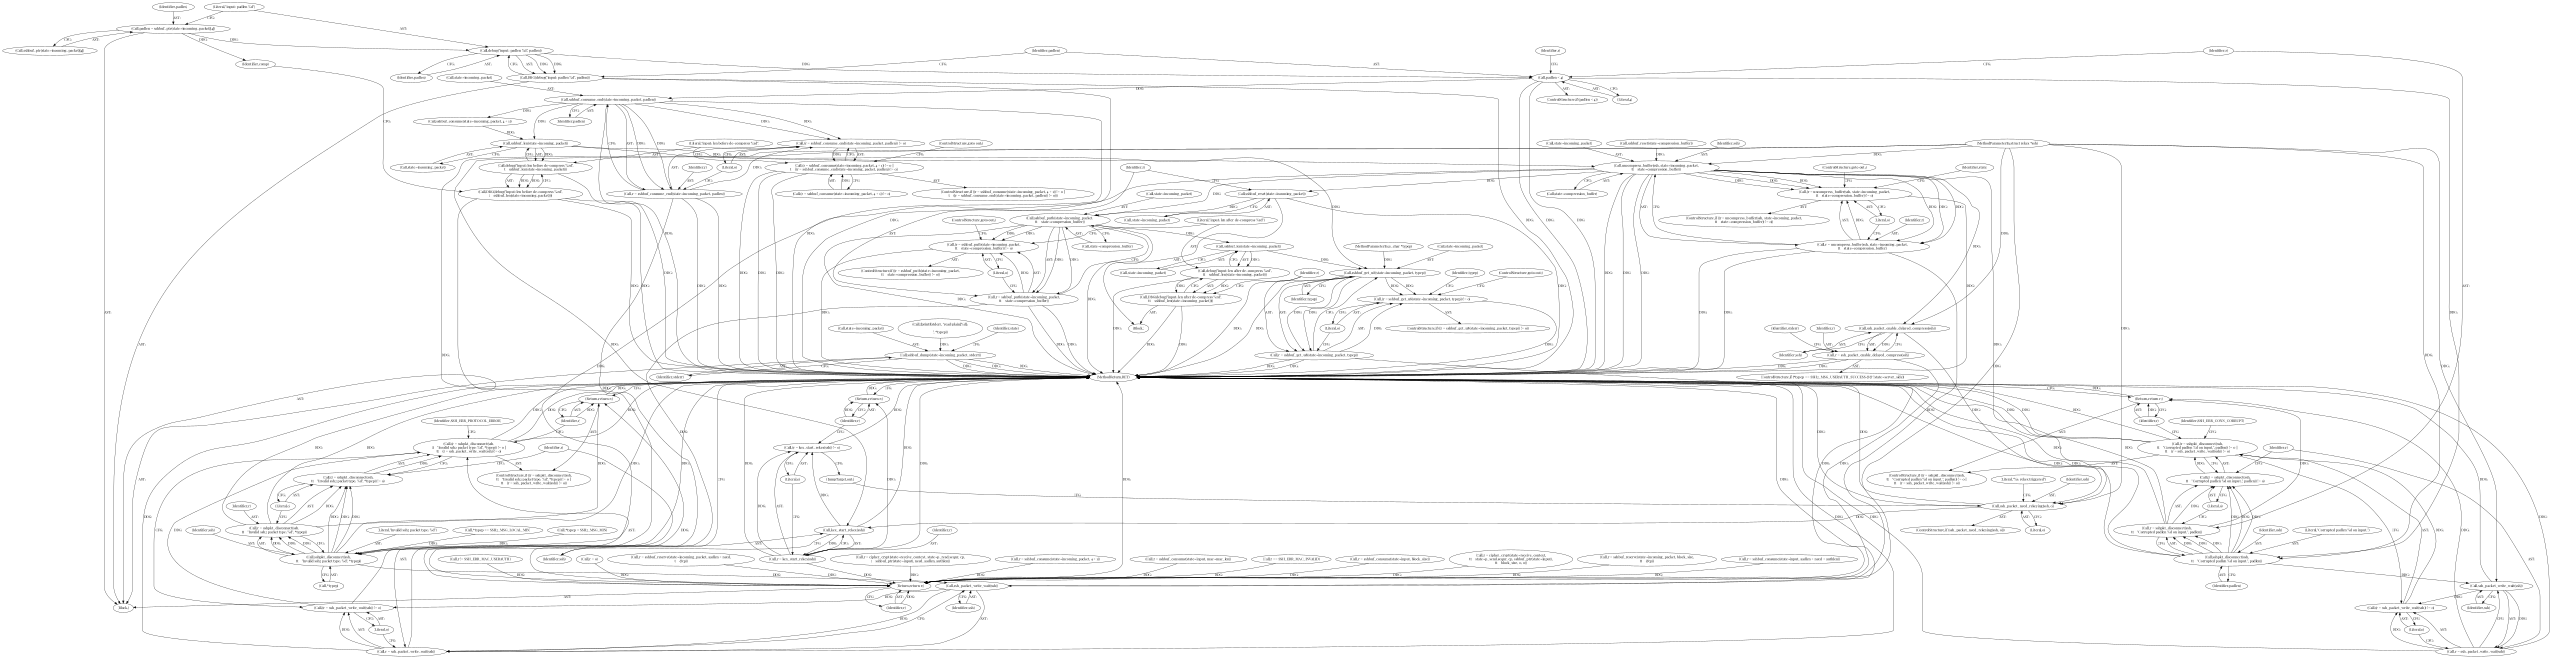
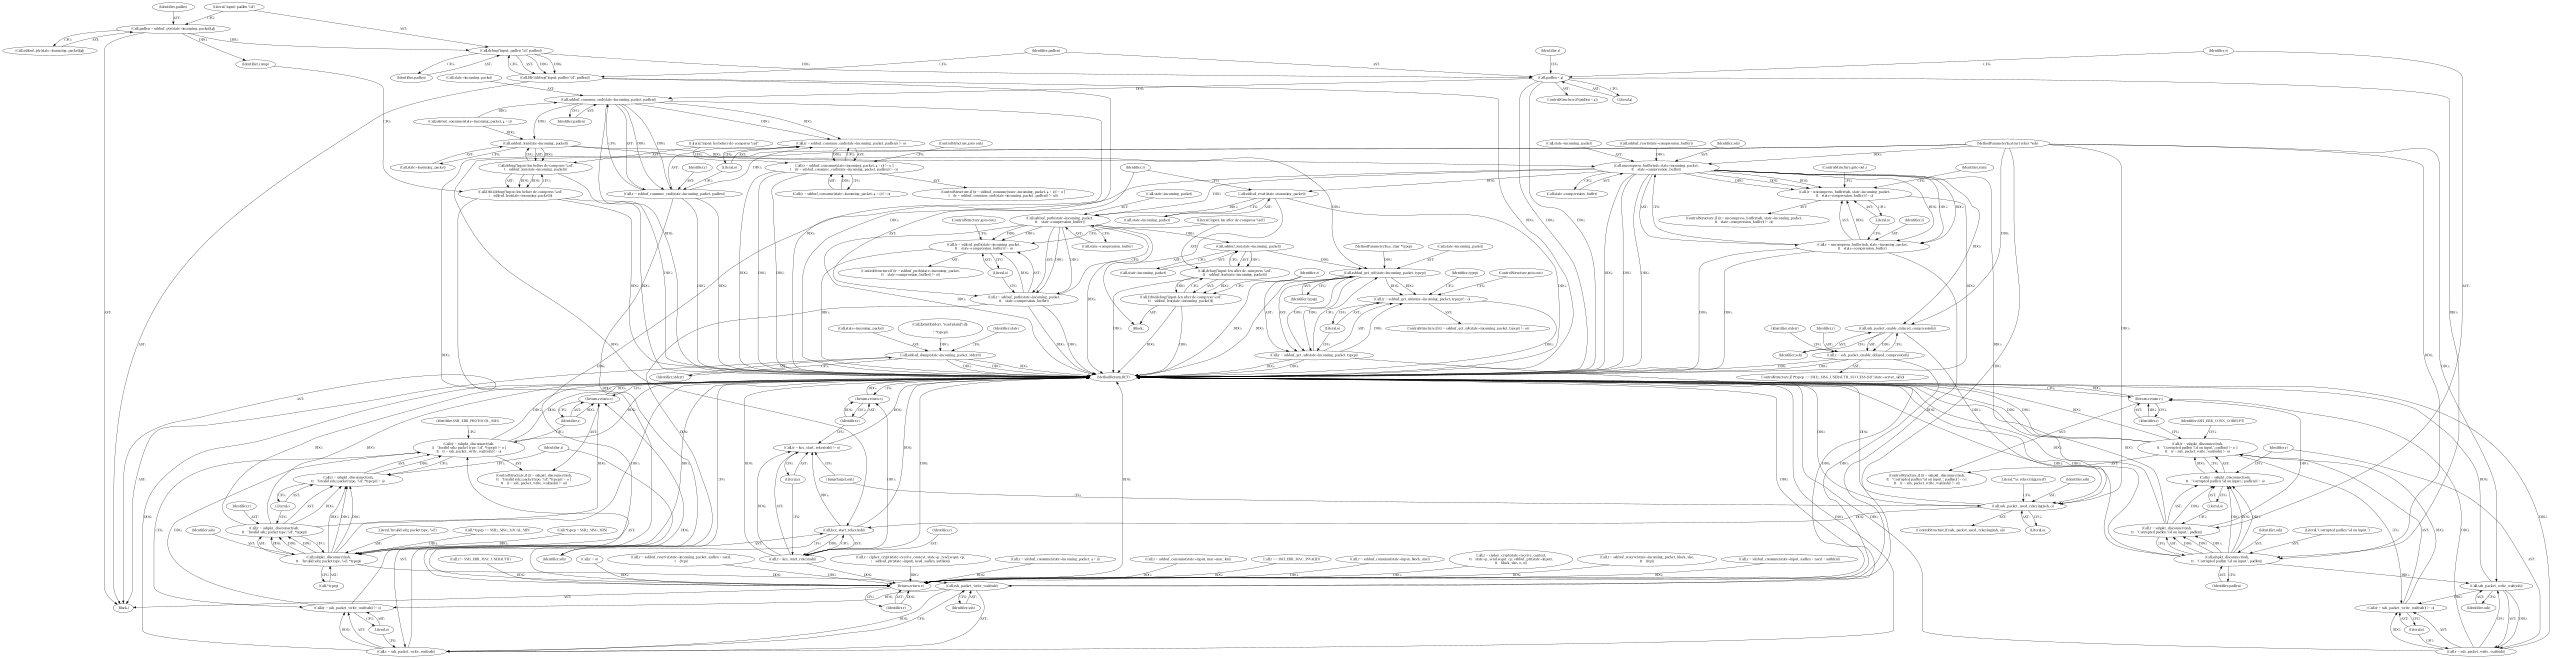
(528, 108) -> (515, 106)
(468, 421) -> (468, 421)
(832, 460) -> (825, 466)
